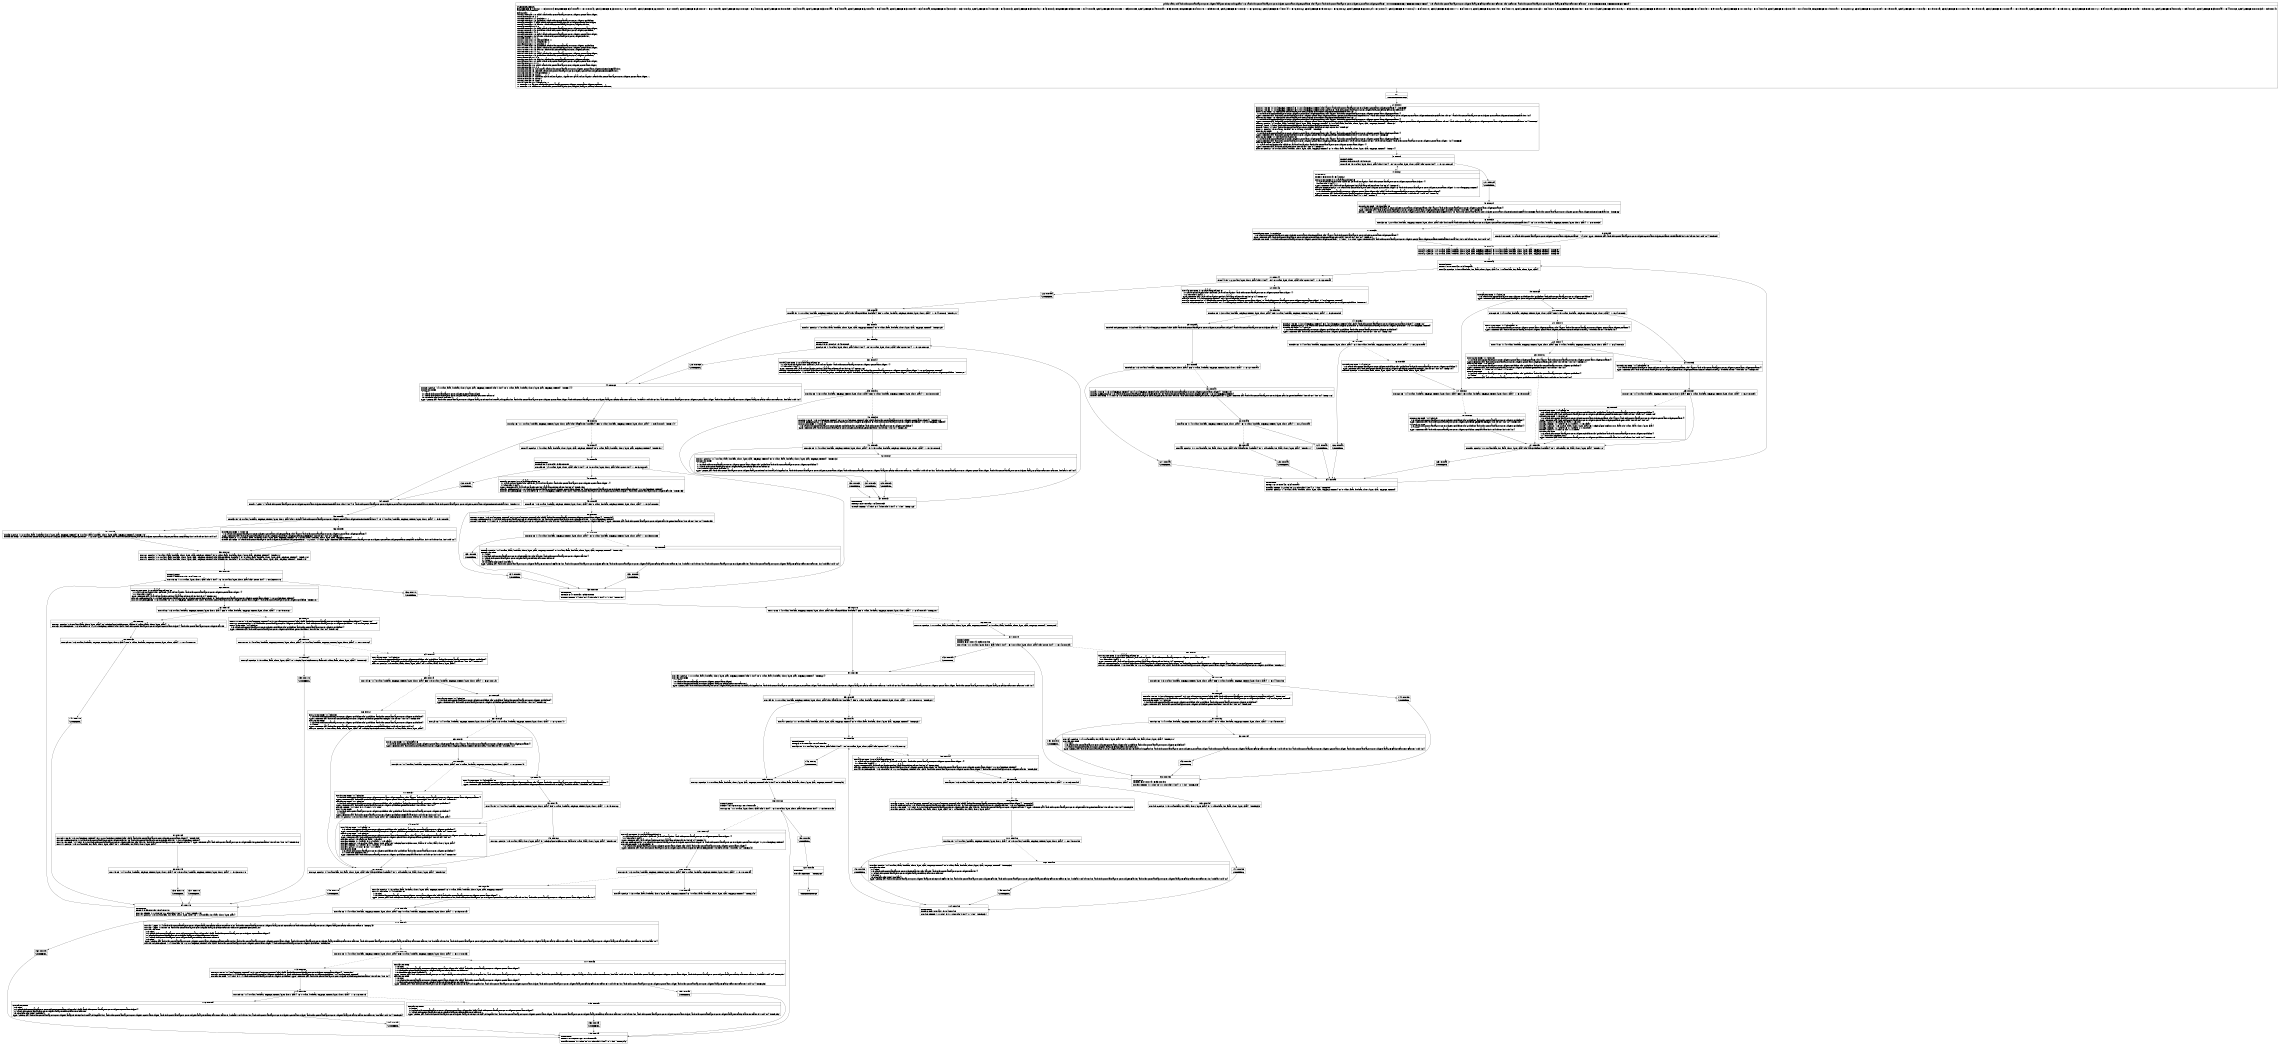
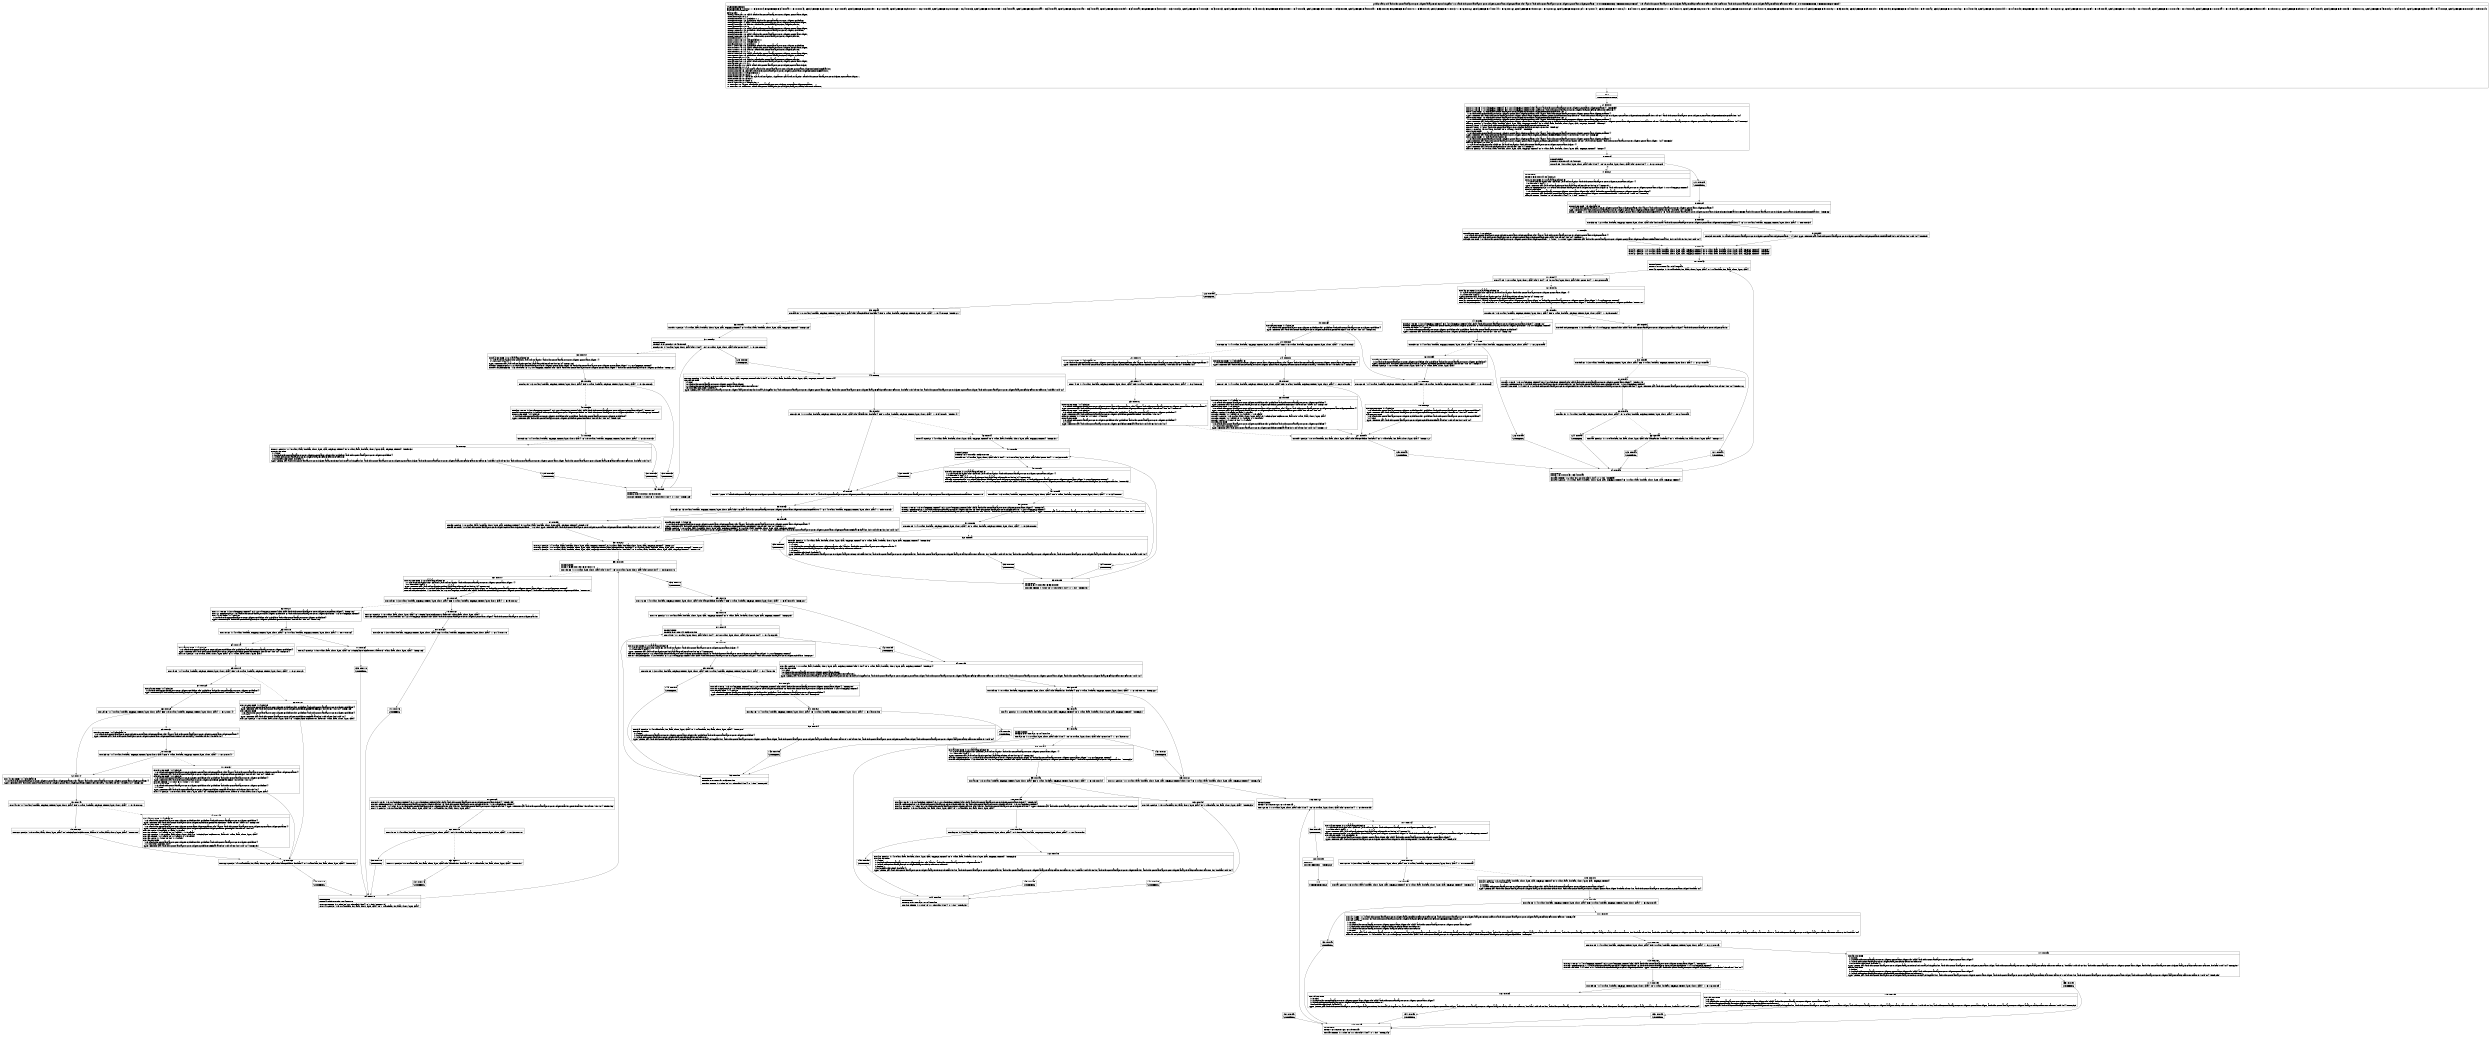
(1617, 354) -> none
none -> (454, 862)
none -> (1289, 1016)
